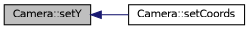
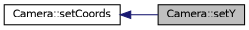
(115, 15) -> (144, 15)
